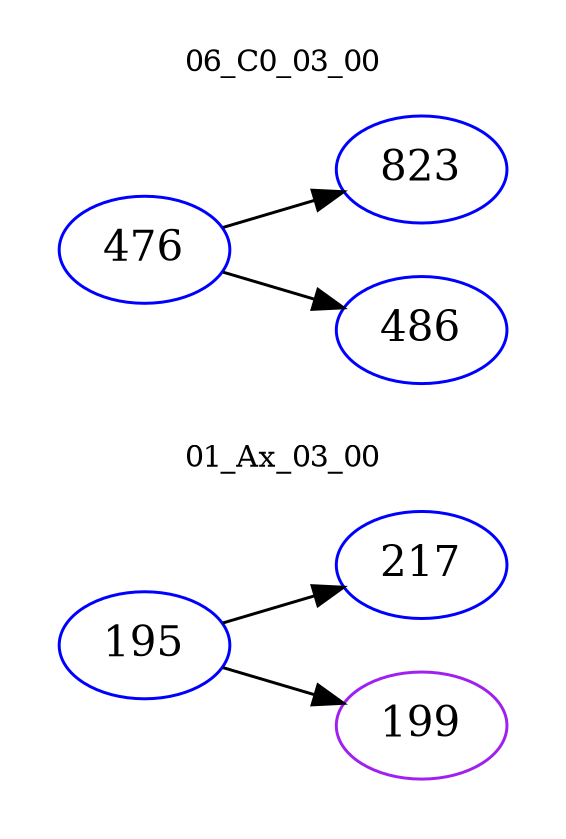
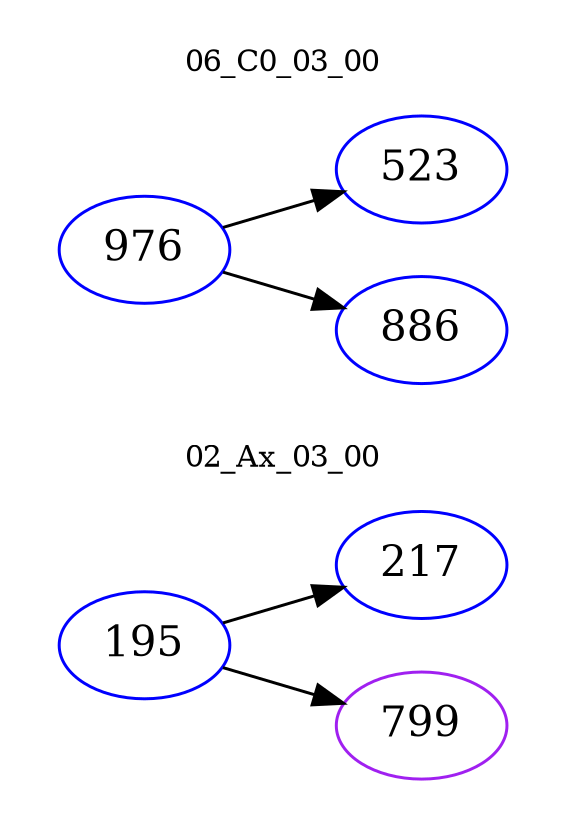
(422, 169) -> (422, 169)
(145, 250) -> (145, 250)
(422, 330) -> (422, 330)
(283, 459) -> (283, 459)
(422, 726) -> (422, 726)
